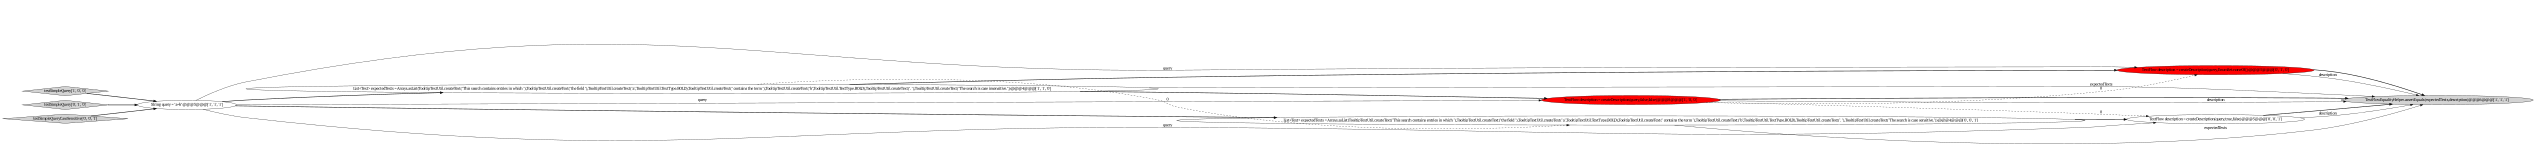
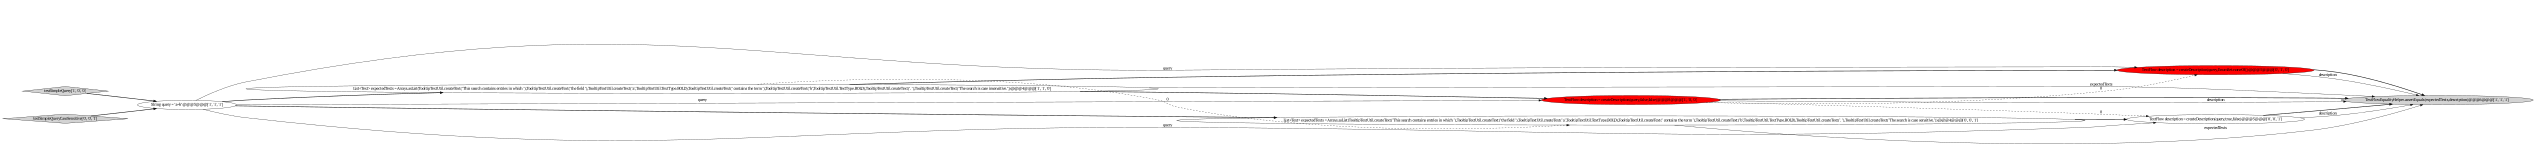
(65, 105) -> none
